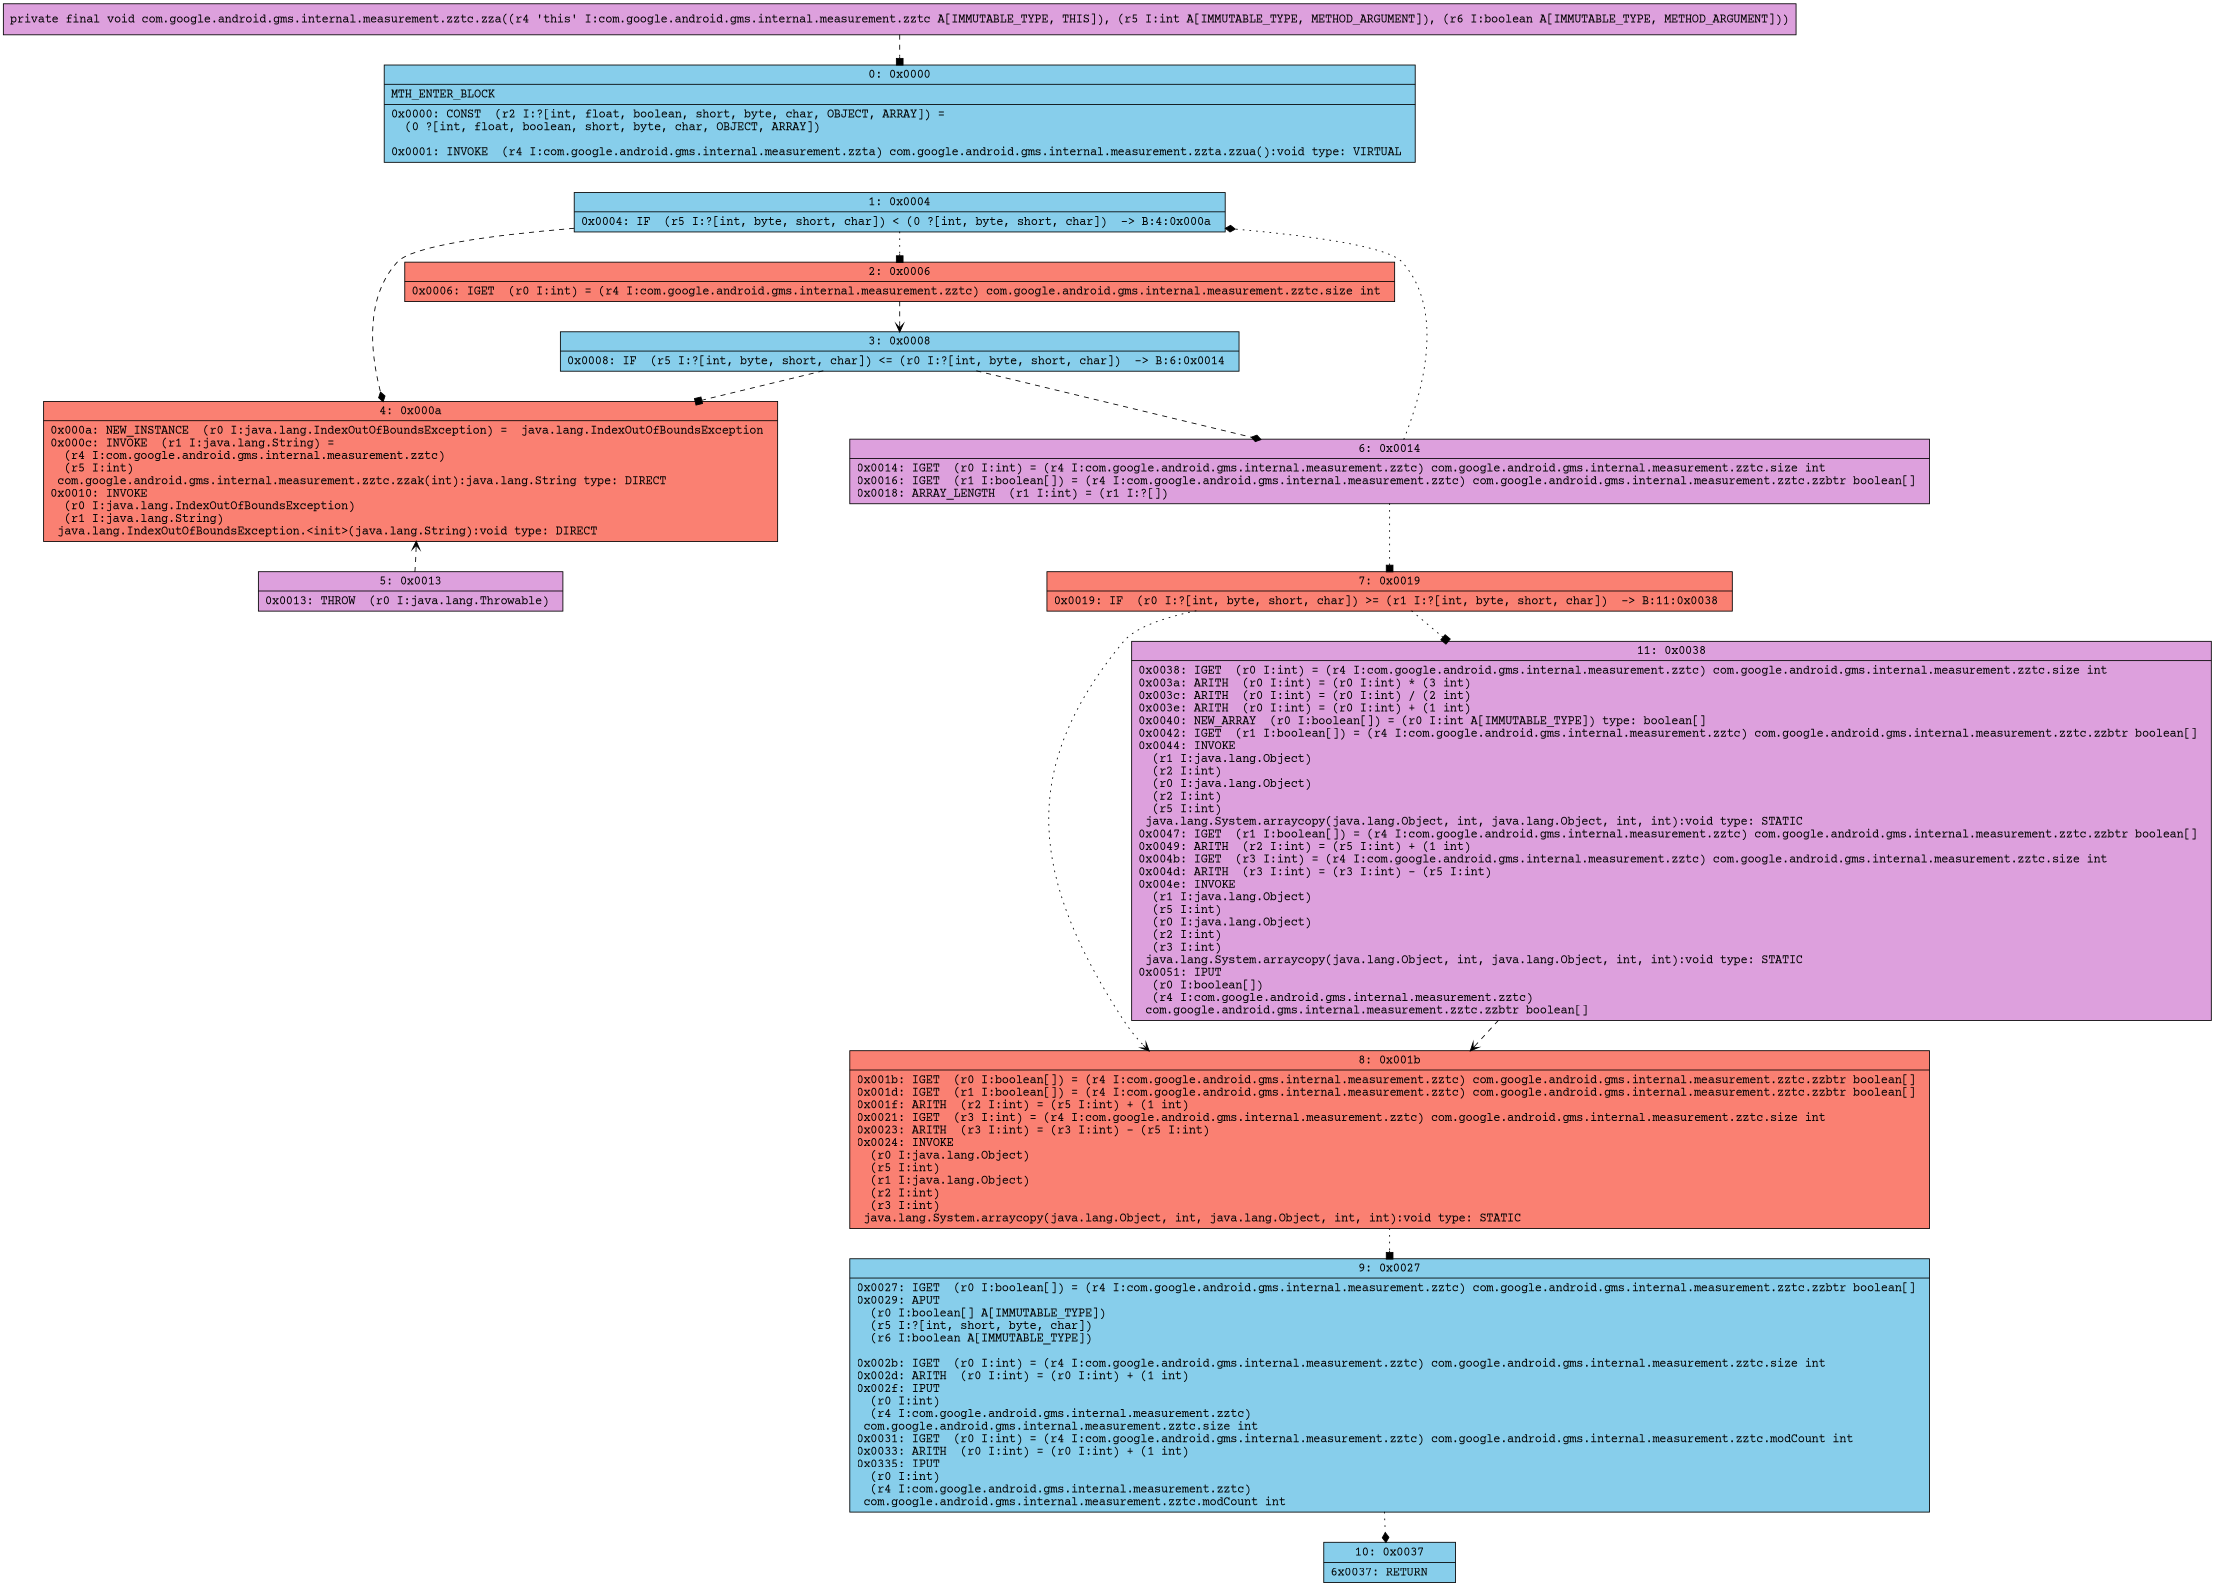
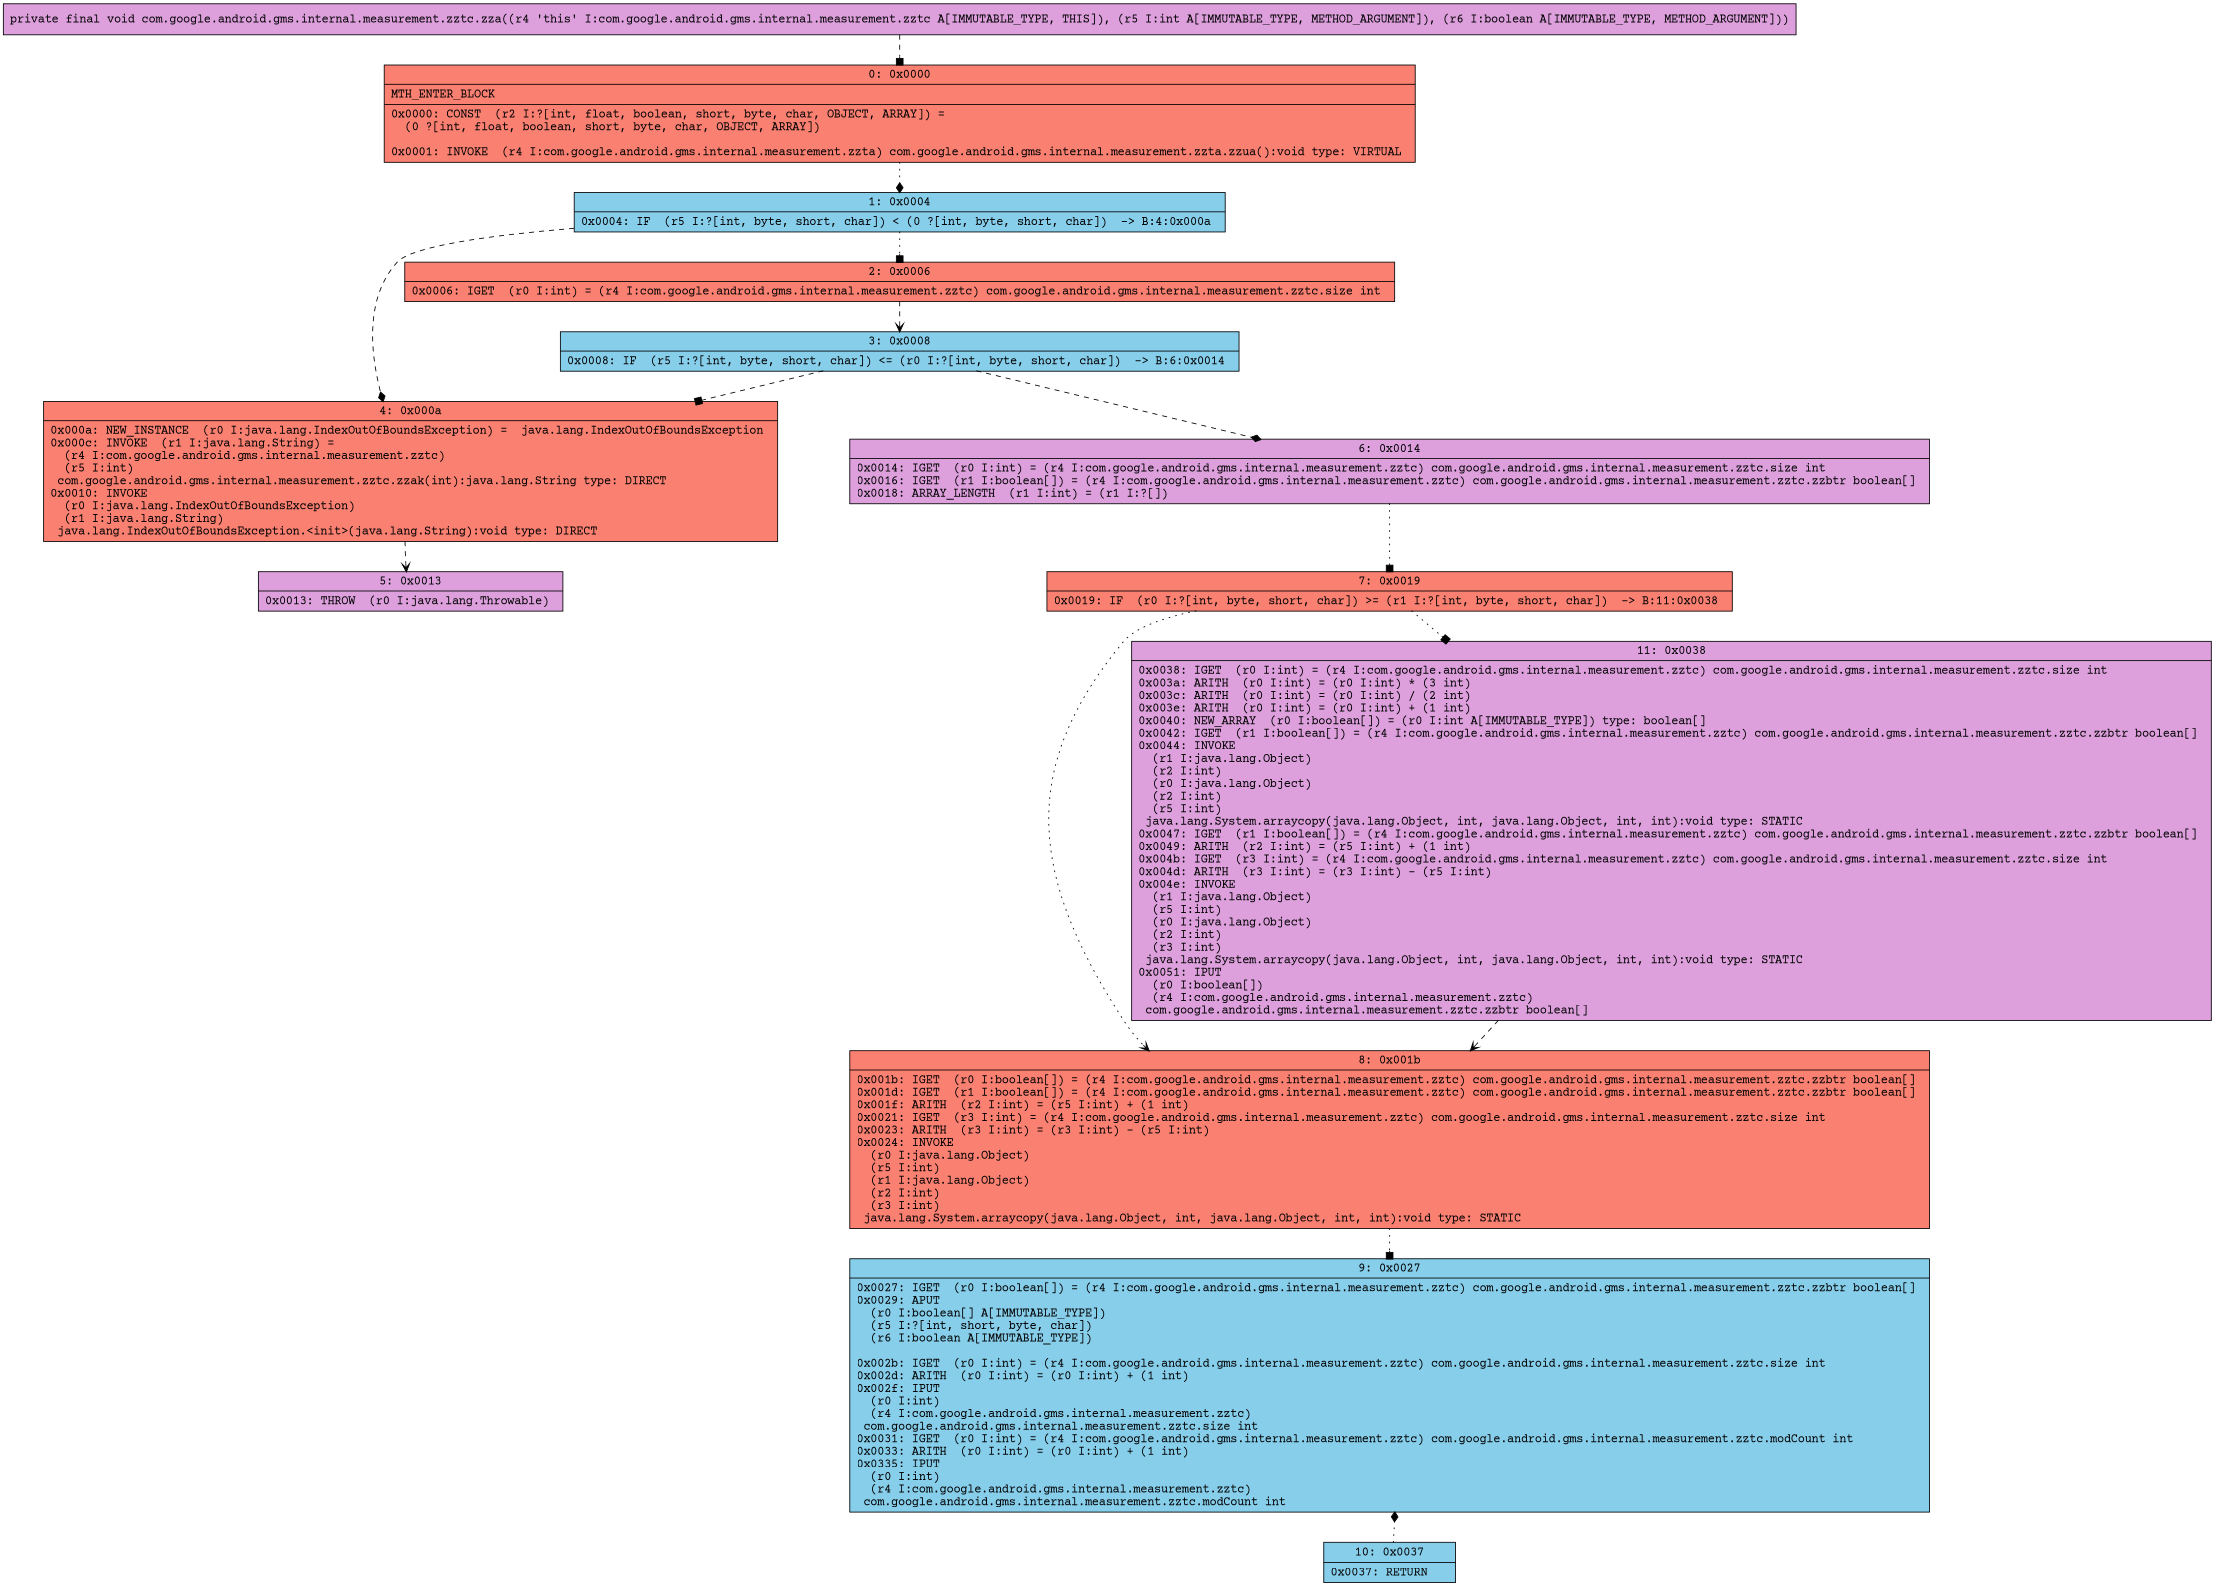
(900, 114) -> (900, 114)
(1406, 268) -> (900, 172)
(416, 561) -> (405, 552)
(1385, 1522) -> (1394, 1532)
(1390, 1572) -> (1390, 1572)
